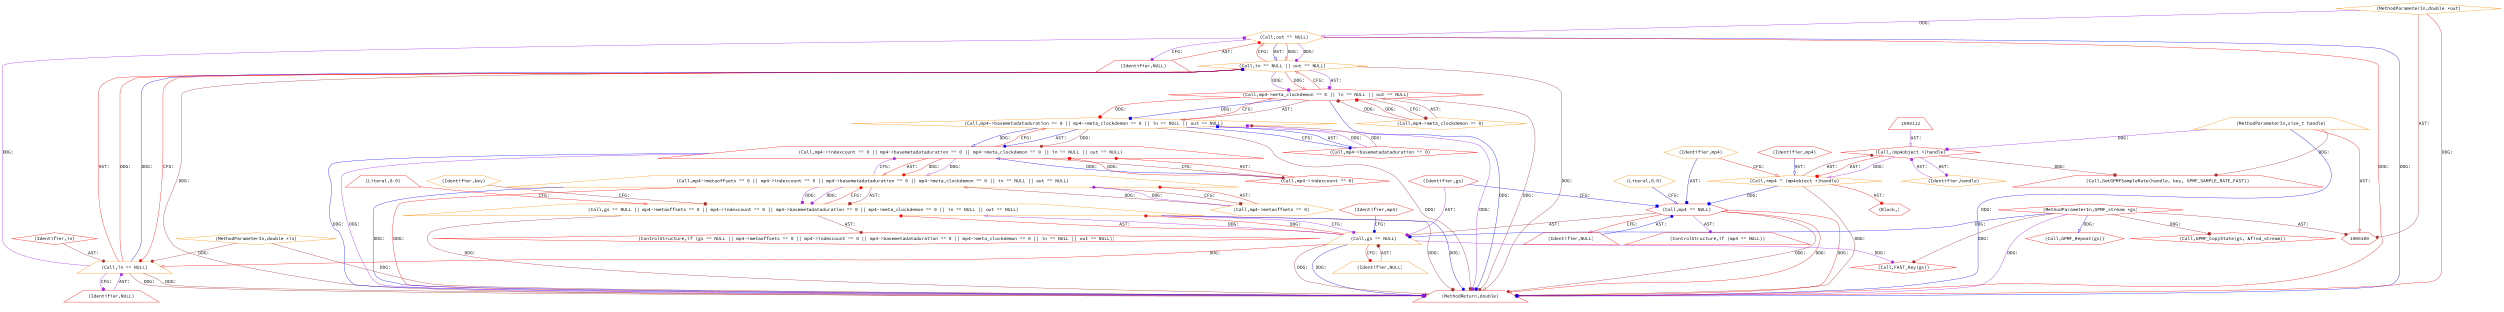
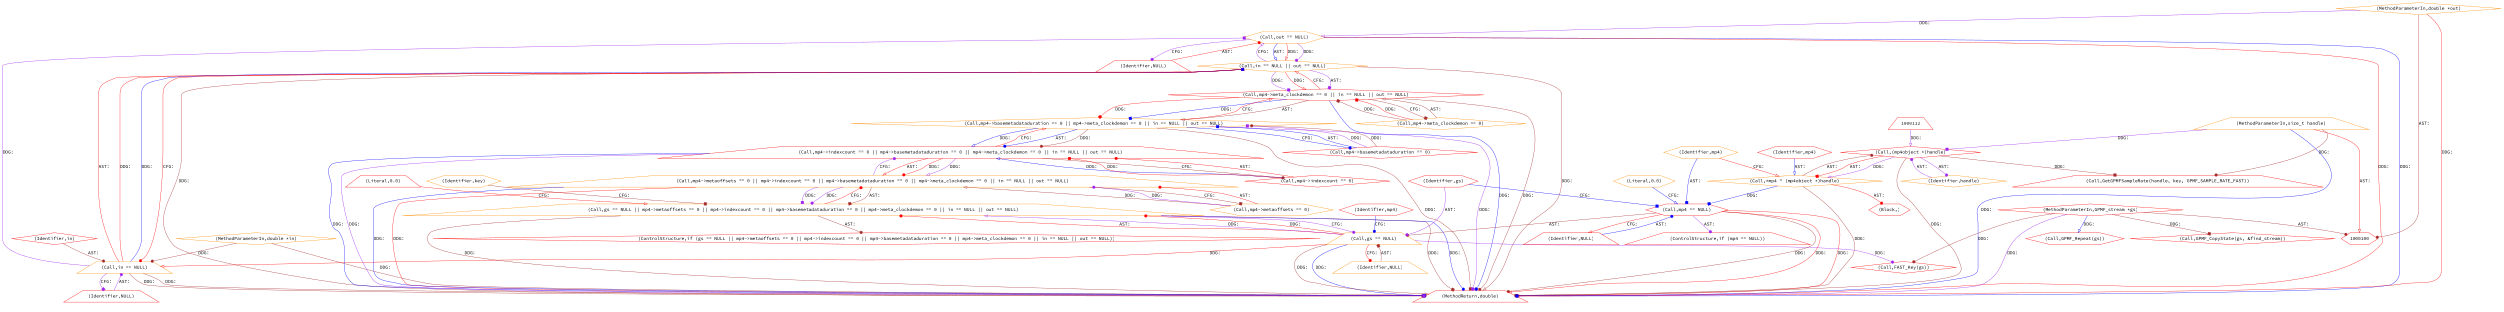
(1257, 55) -> (1257, 55)
(1918, 138) -> (1918, 138)
(1732, 232) -> none
none -> (1824, 288)
